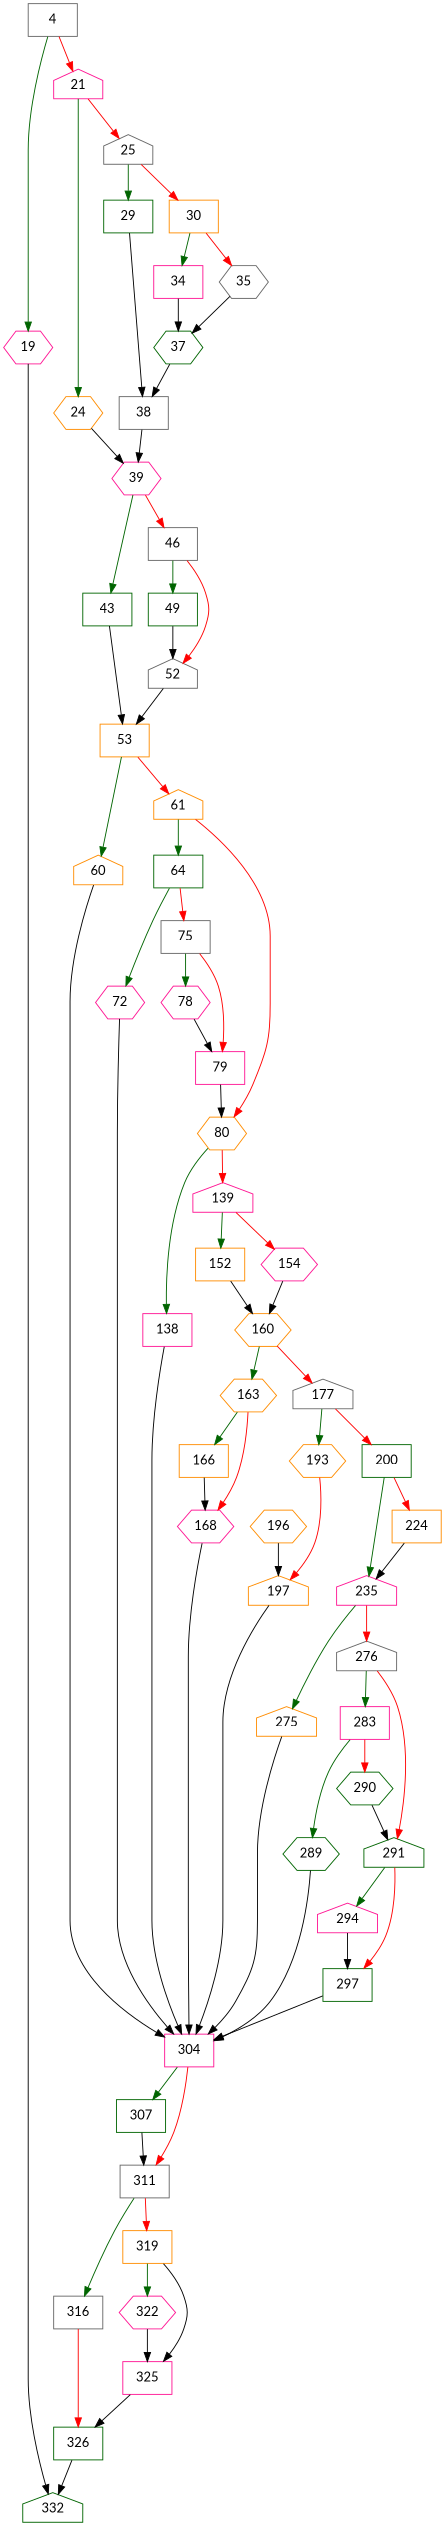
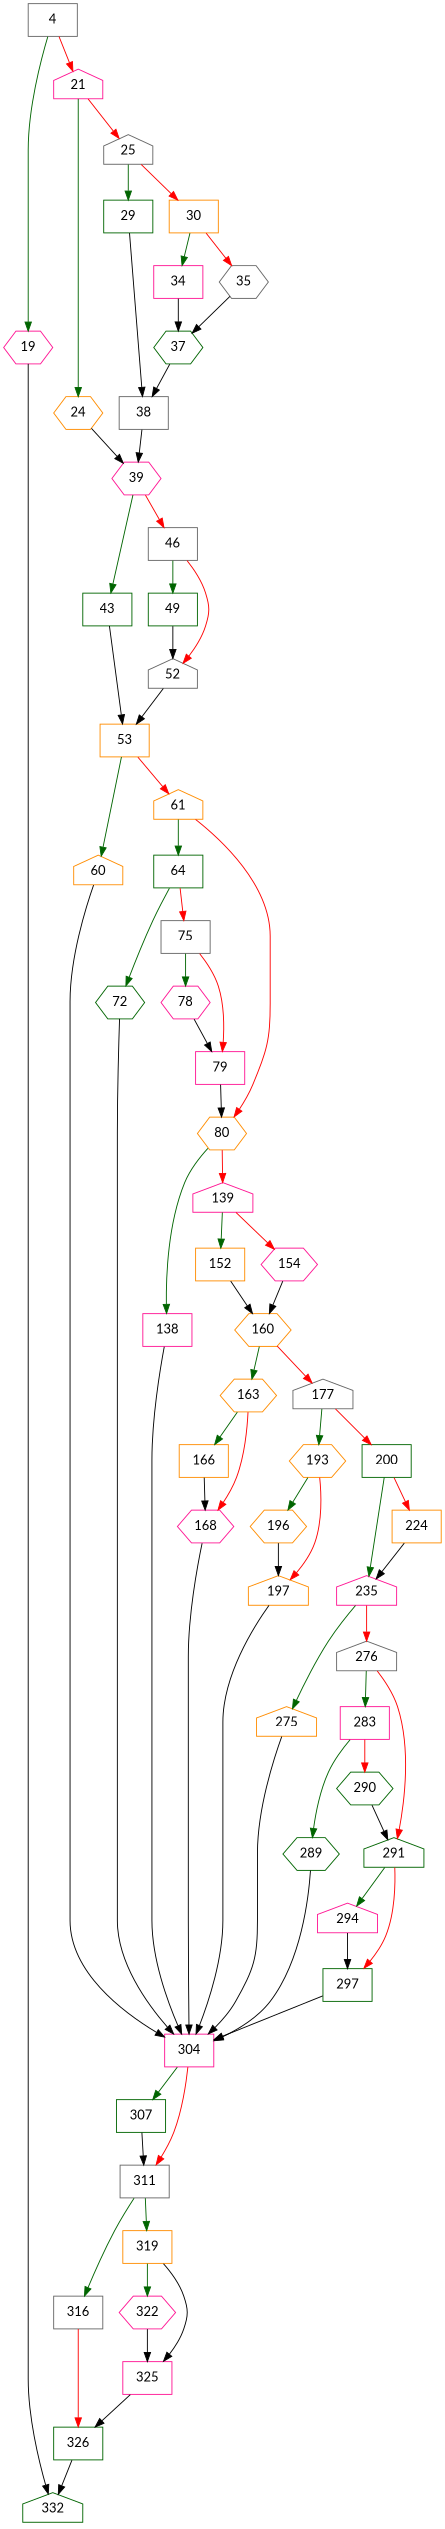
(120, 1003) -> (120, 1003)
none -> (300, 1490)
(146, 2210) -> (146, 2210)
